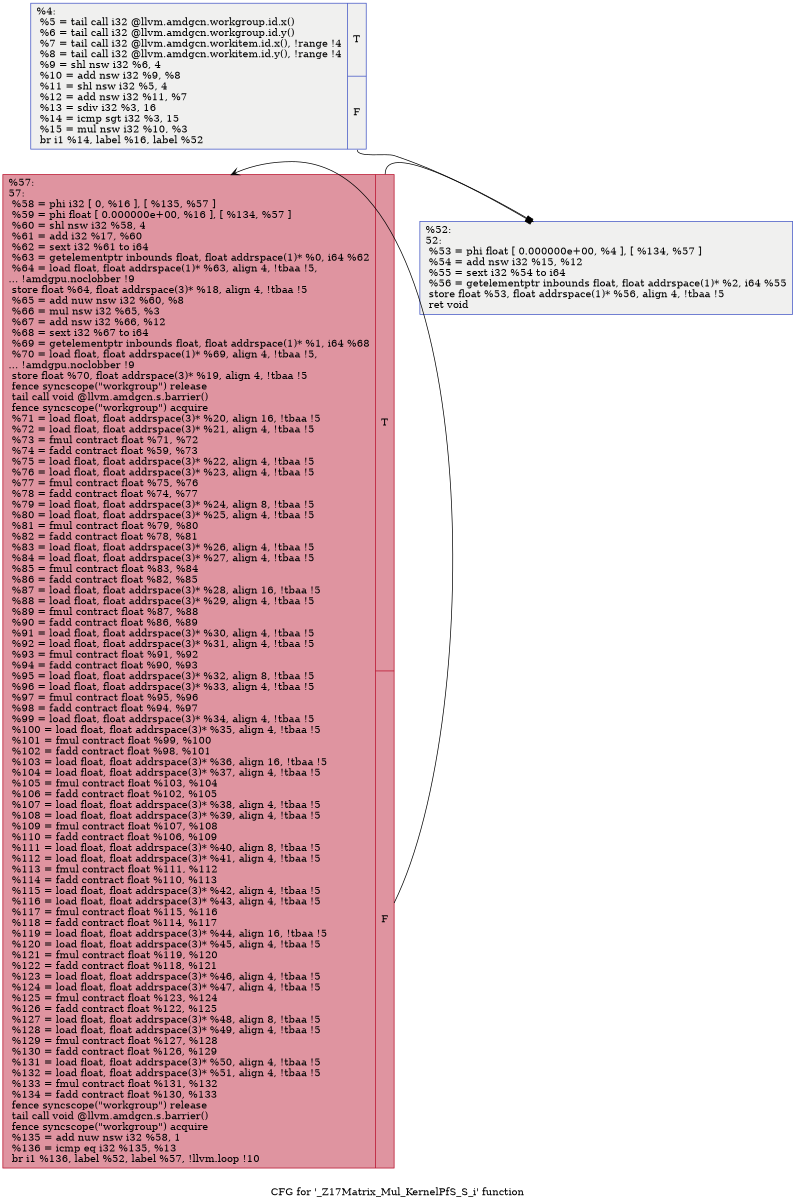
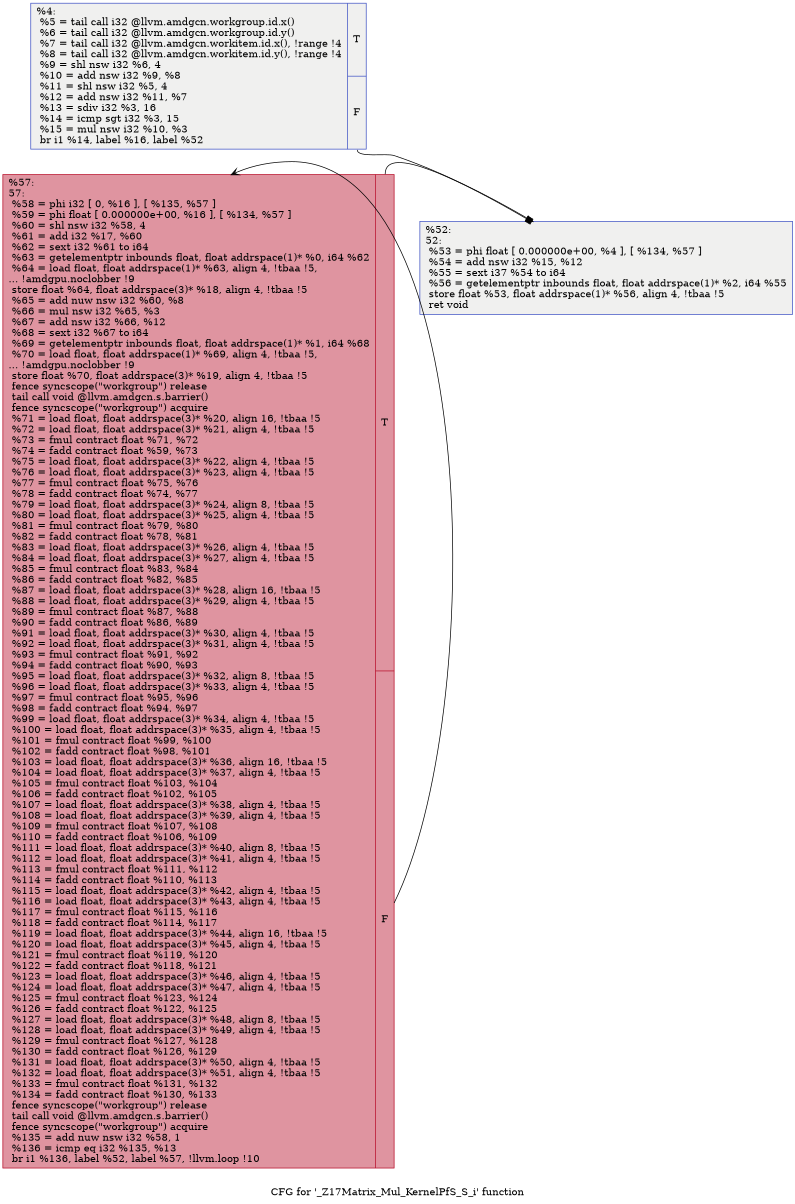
(496, 273) -> (496, 273)
